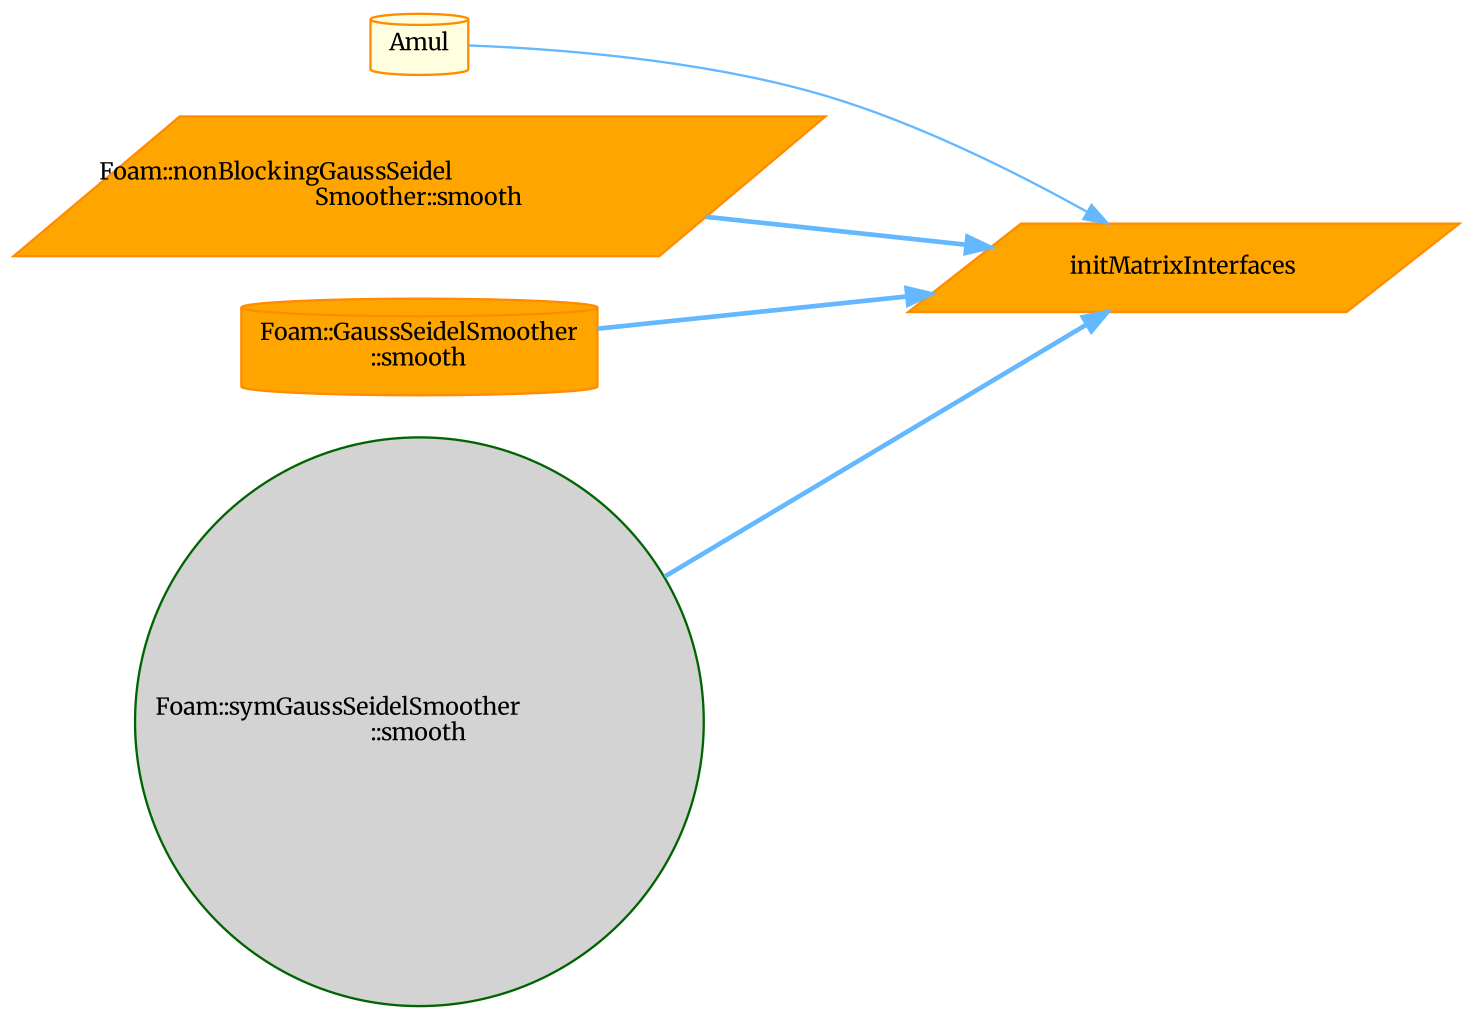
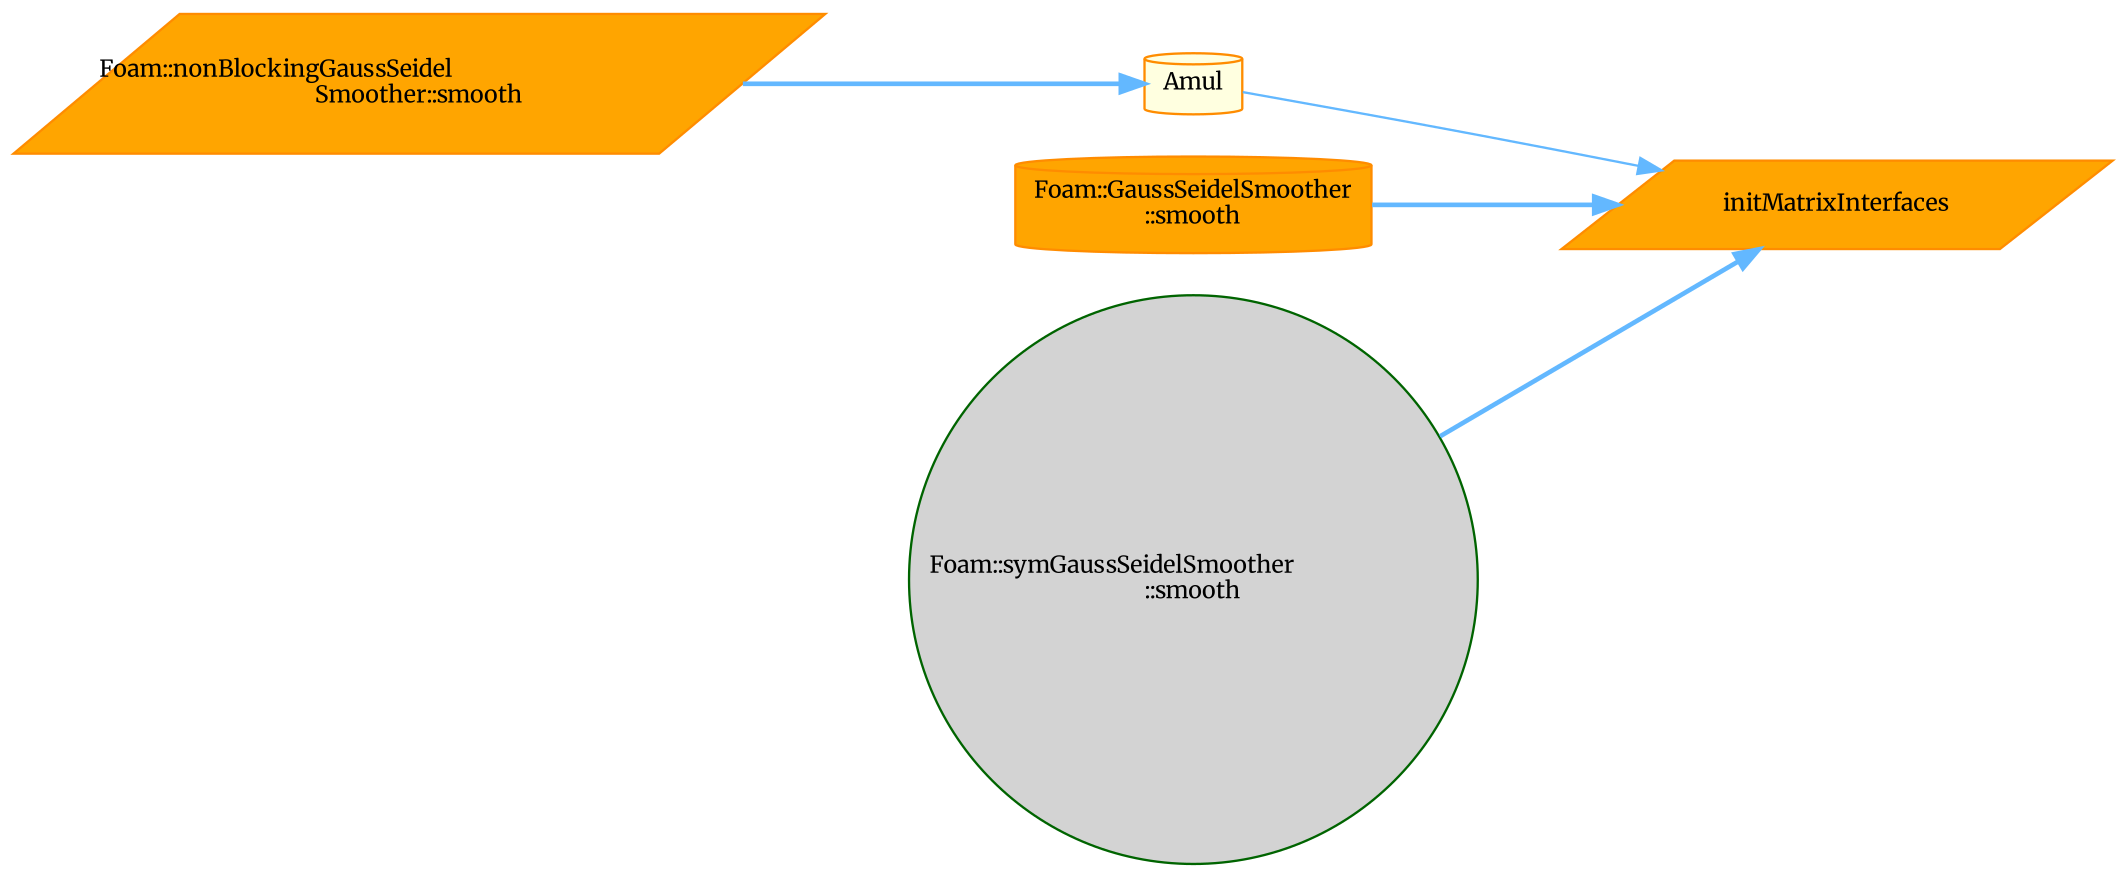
(836, 231) -> (932, 84)
